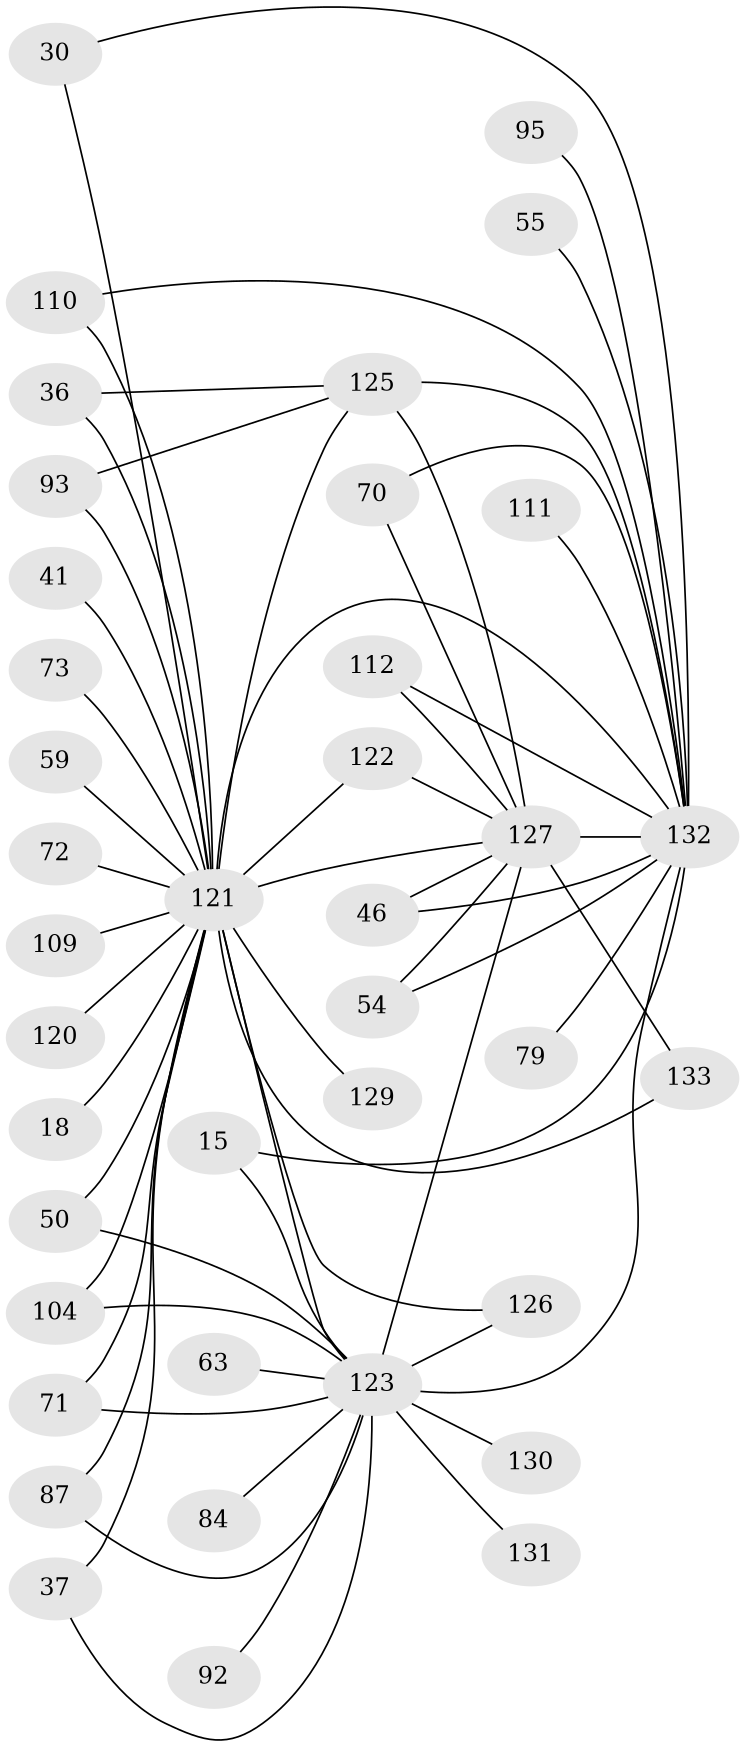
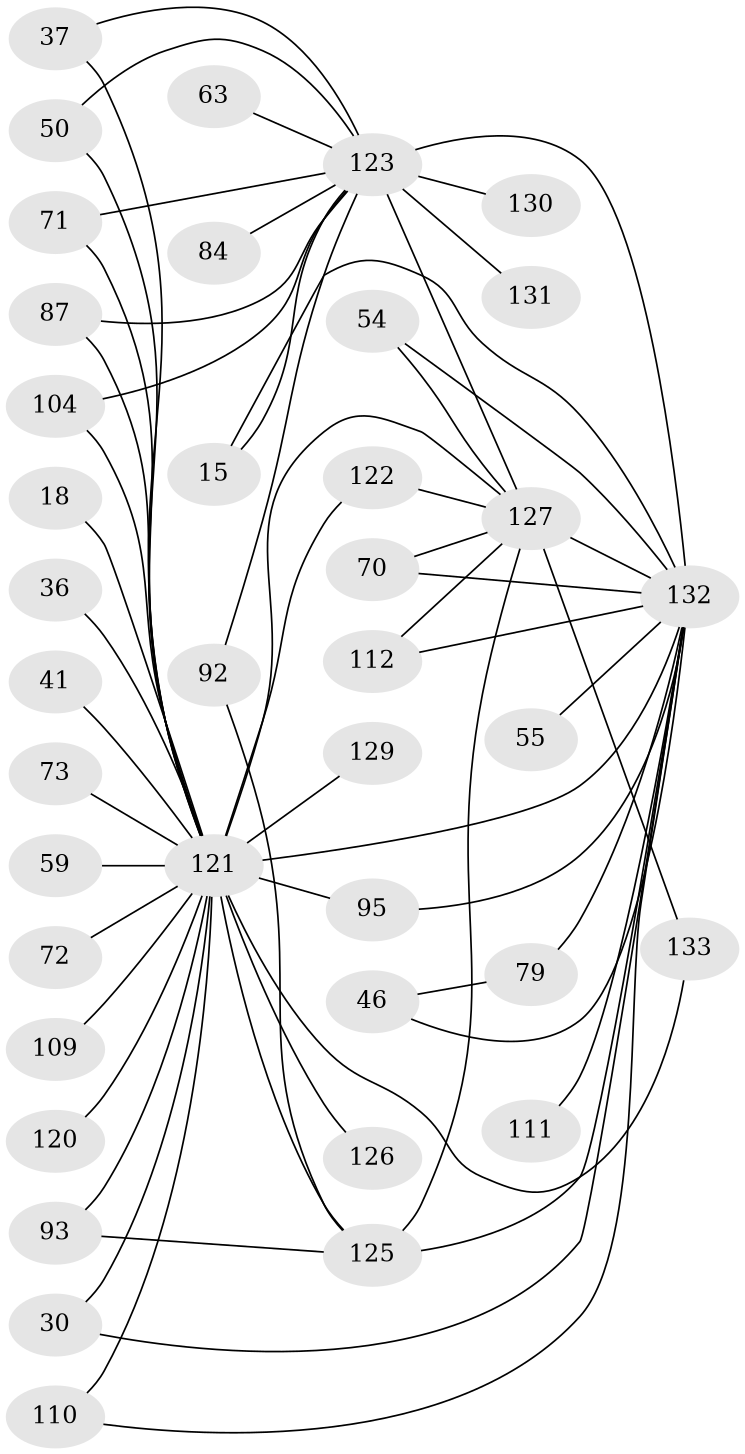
(213, 390) -> (280, 971)
(451, 876) -> (452, 988)
(300, 1246) -> (294, 888)
(452, 1346) -> none
